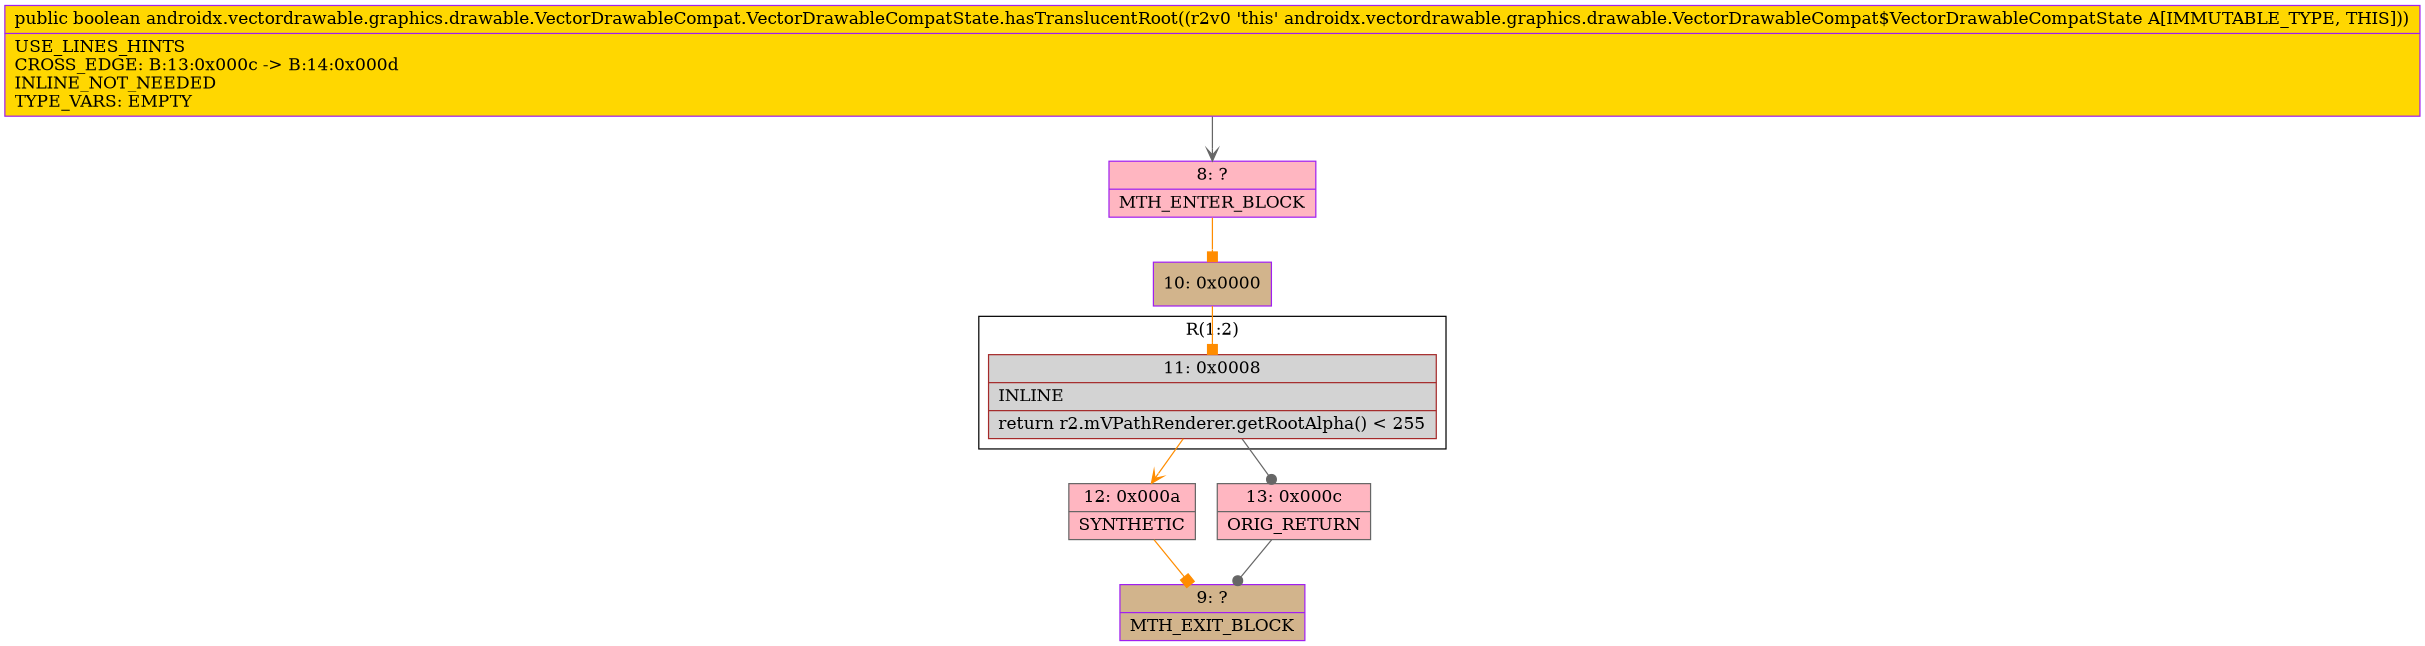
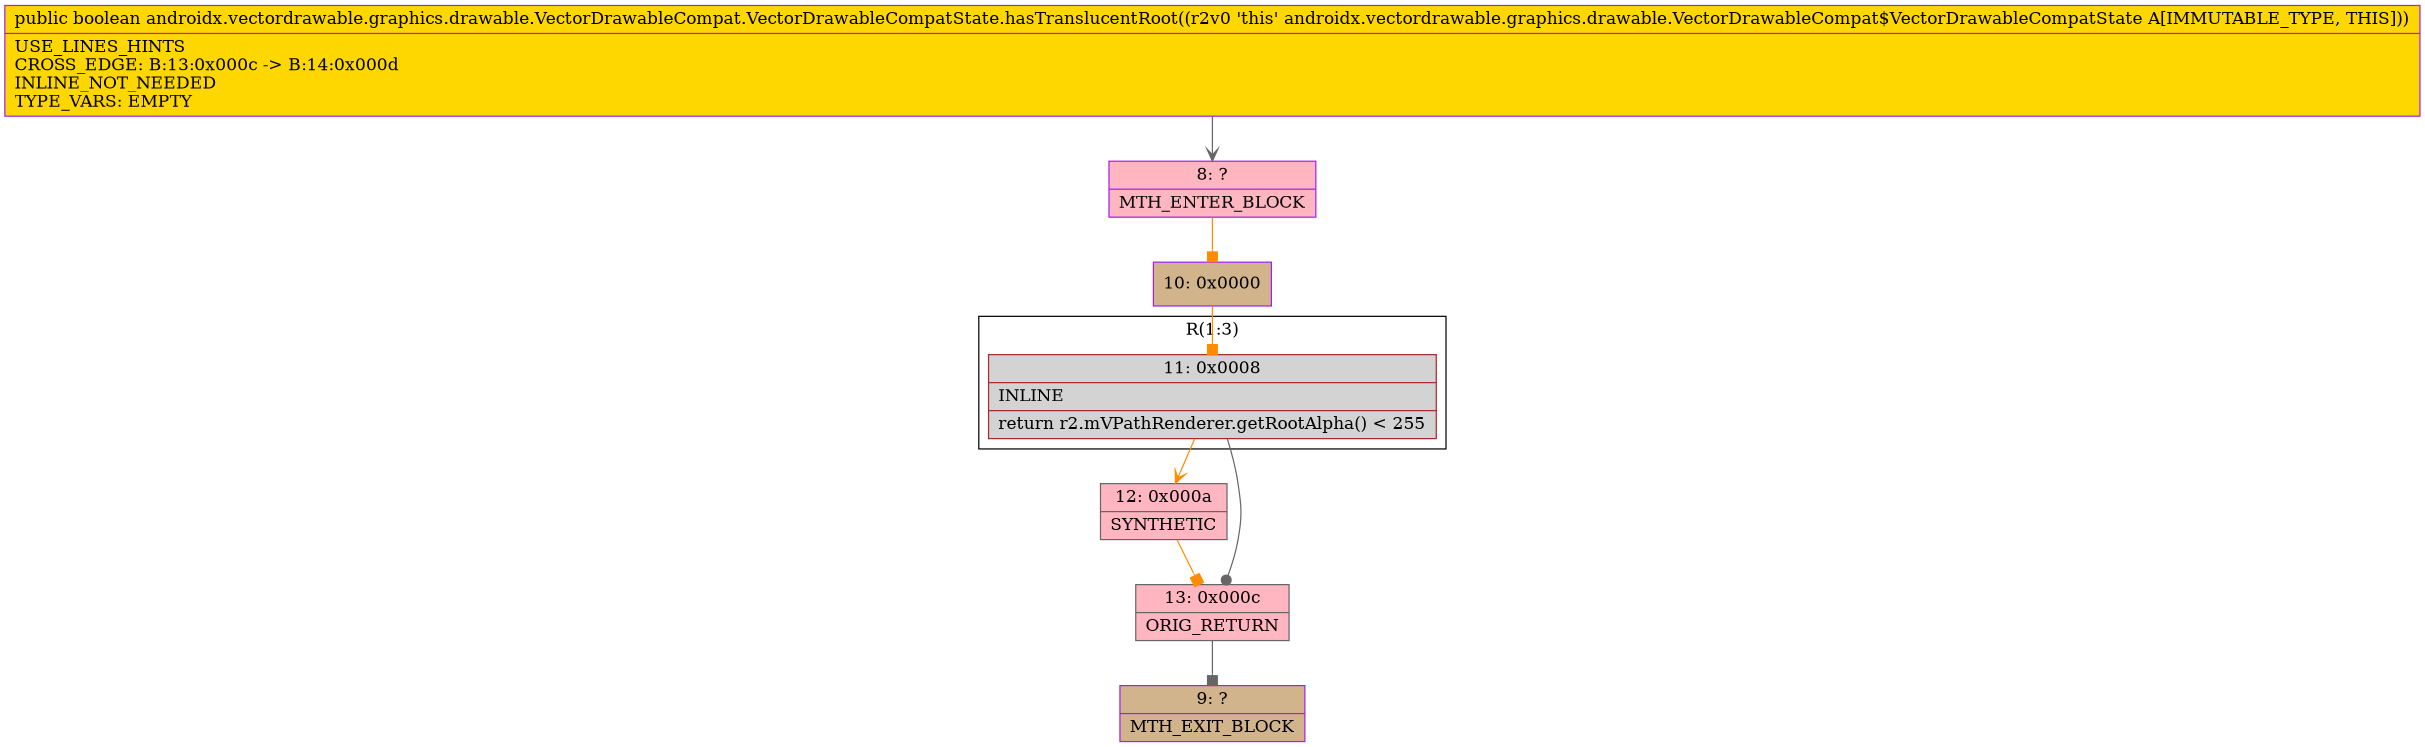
(1212, 330) -> (1212, 330)
(1168, 557) -> (1185, 556)
(1256, 558) -> (1212, 657)
